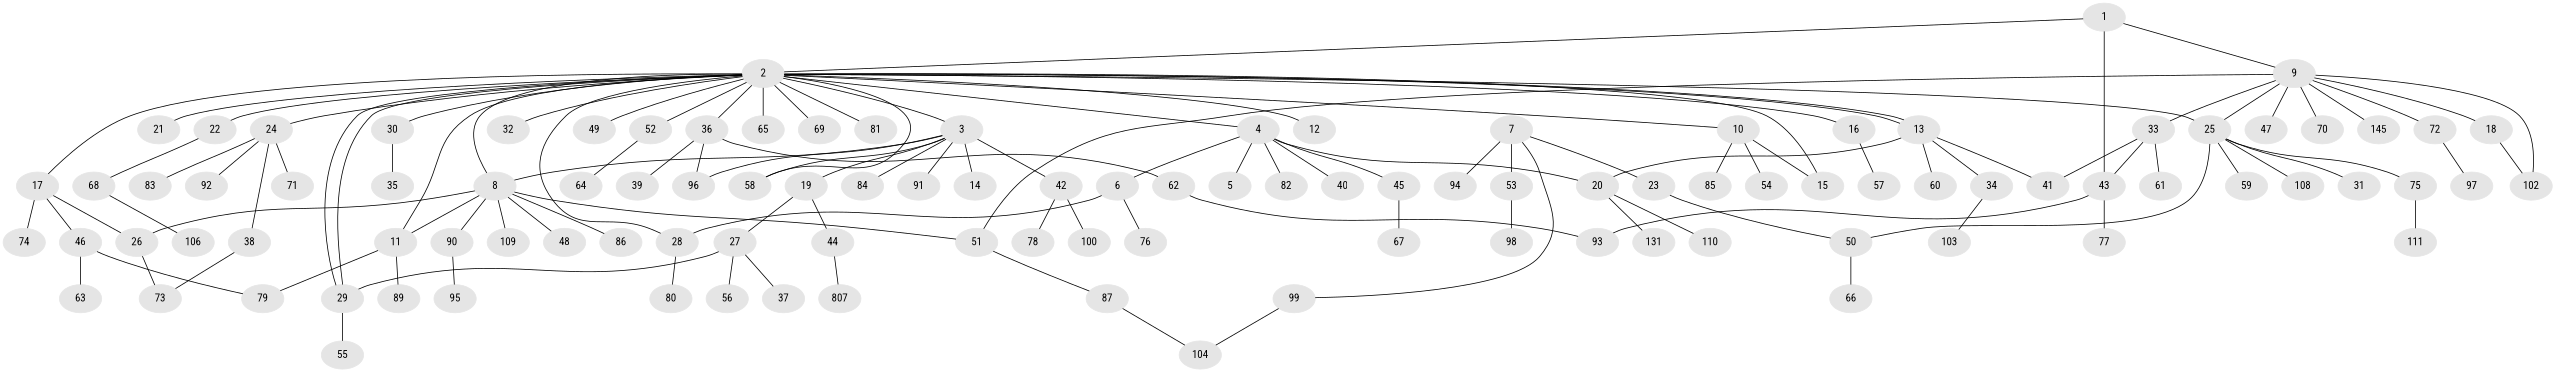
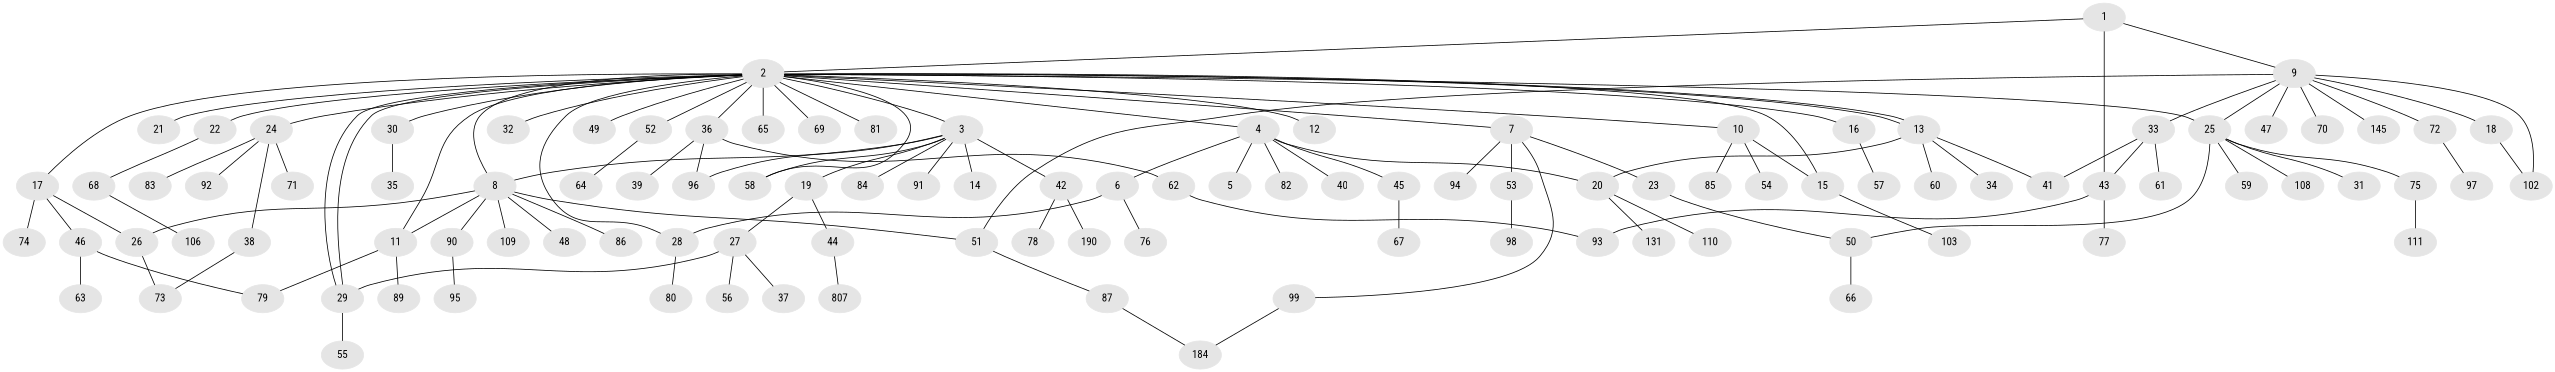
none -> (1138, 101)
(1972, 212) -> (1876, 211)
(1089, 242) -> (1089, 242)
(1200, 355) -> (1200, 355)
